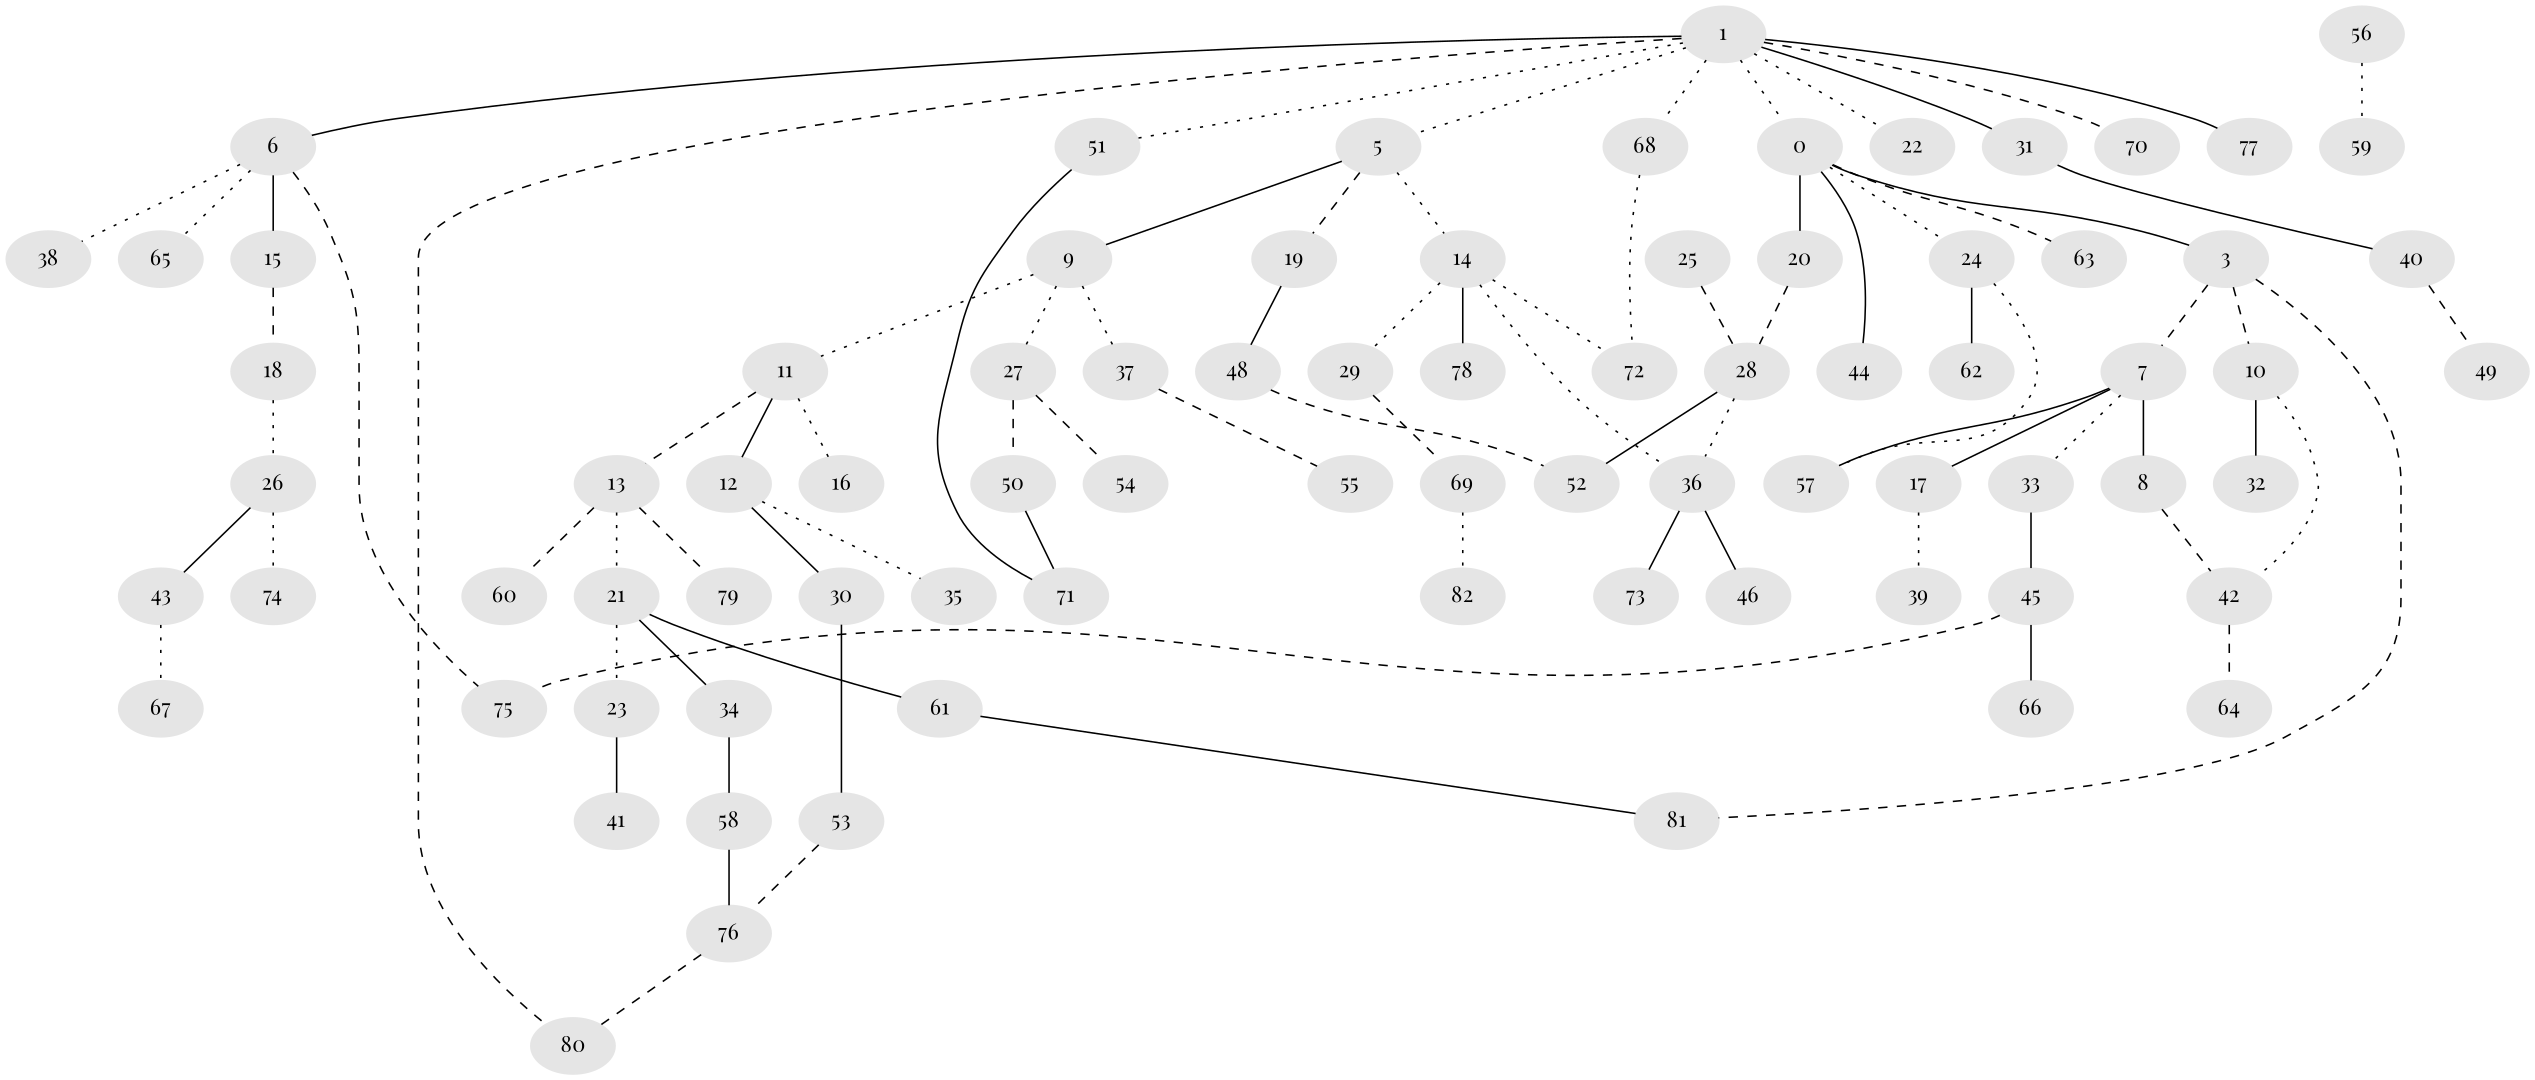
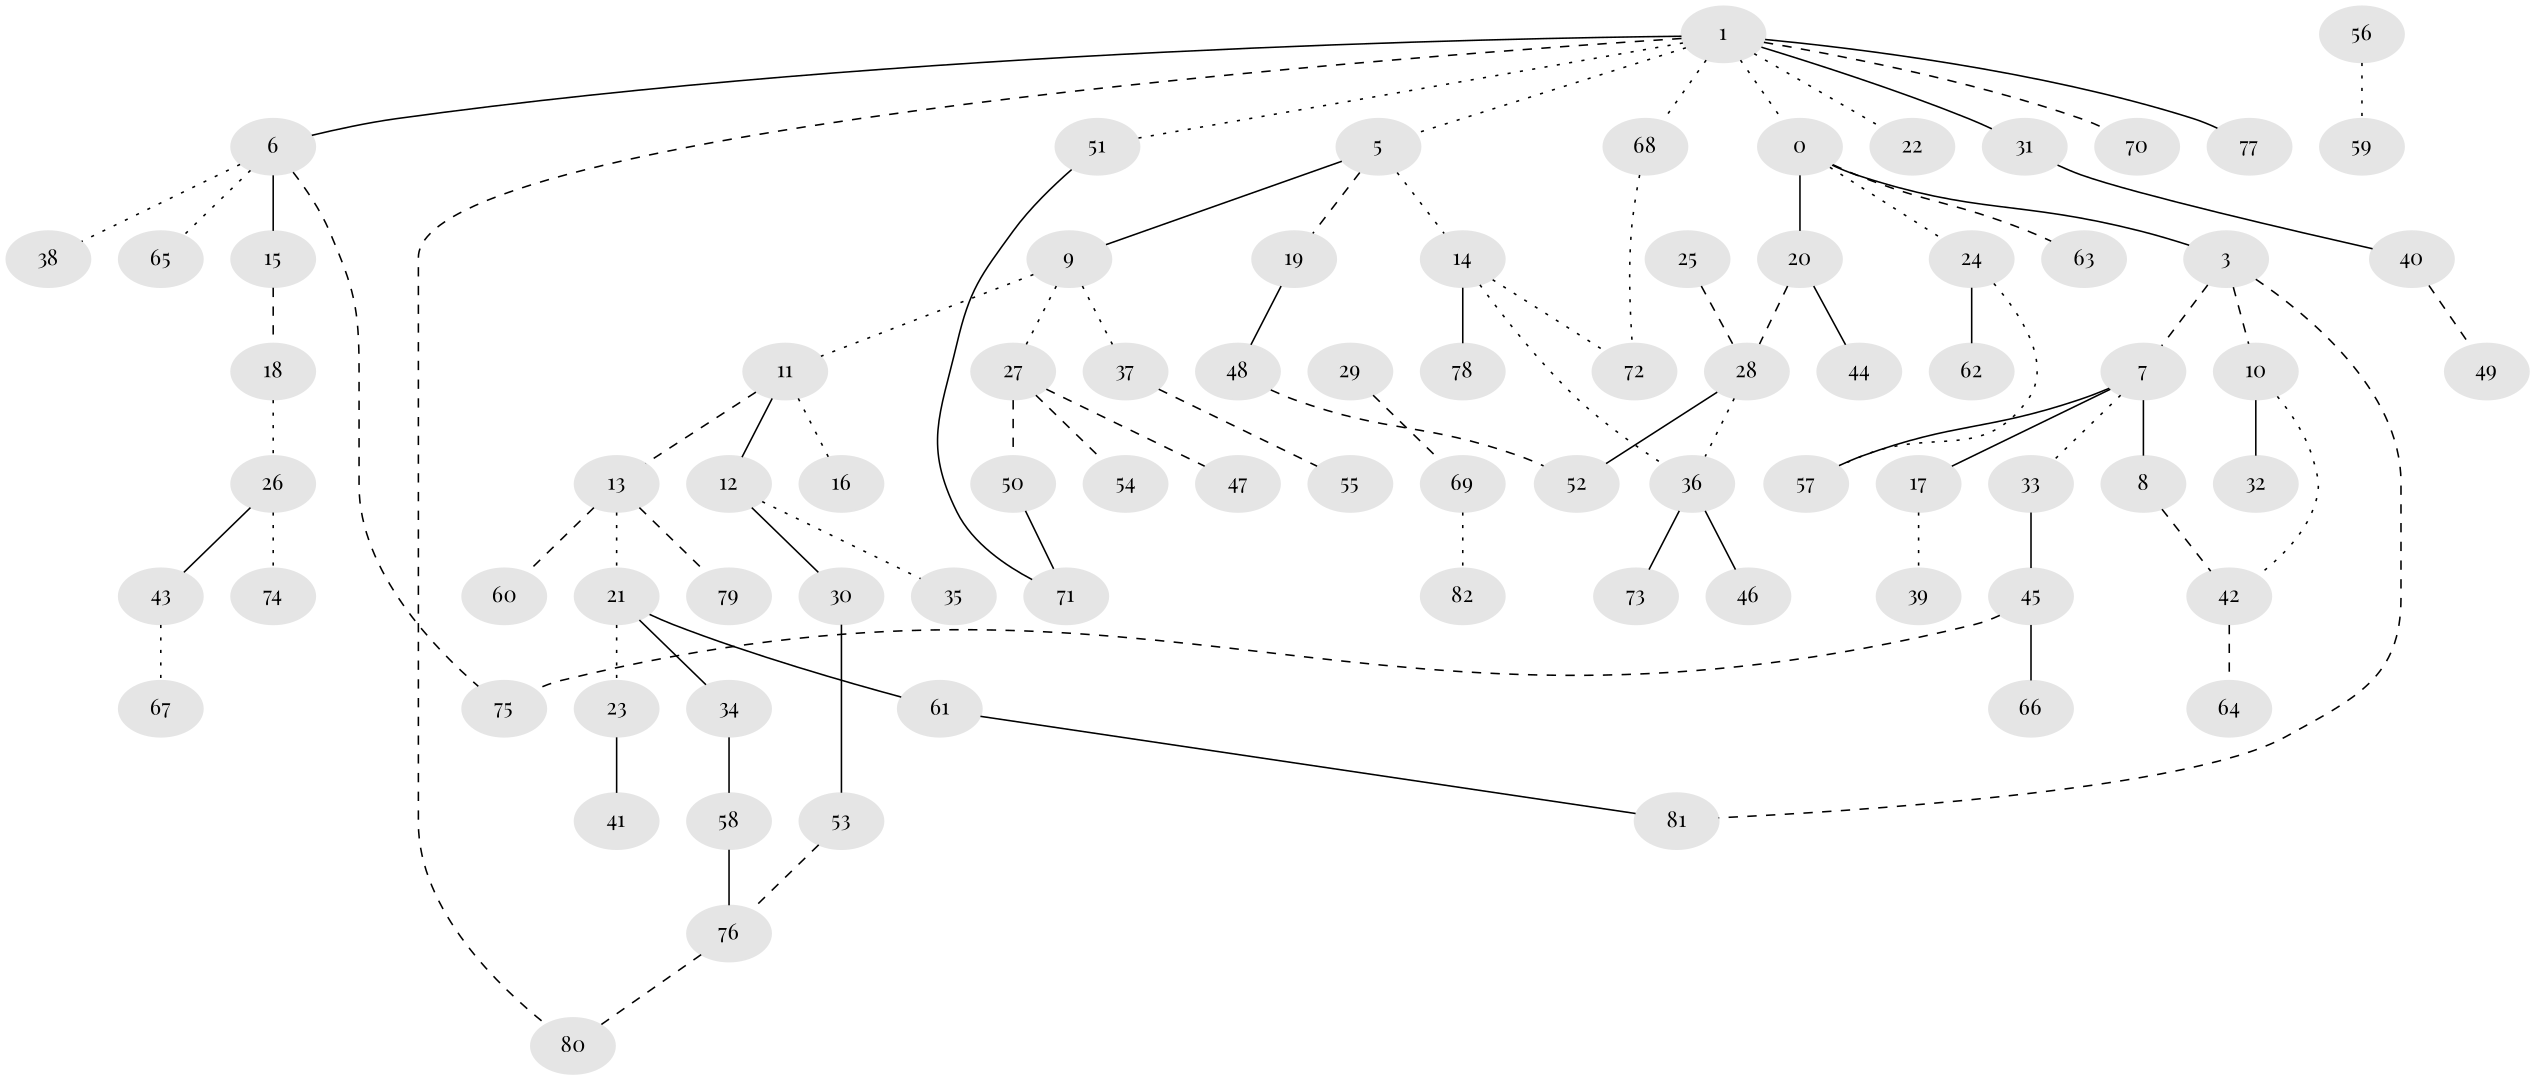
(1861, 252) -> (1830, 315)
(1407, 315) -> none
none -> (1238, 484)
